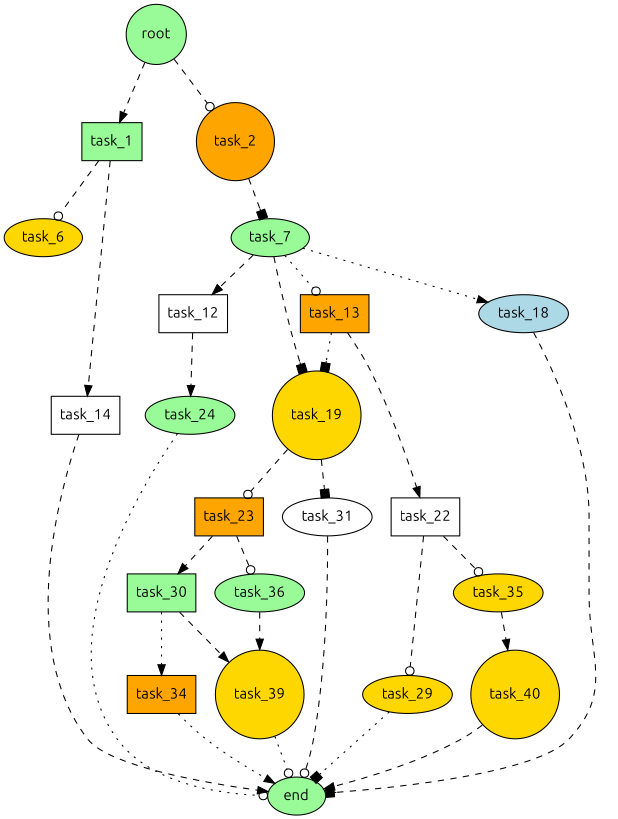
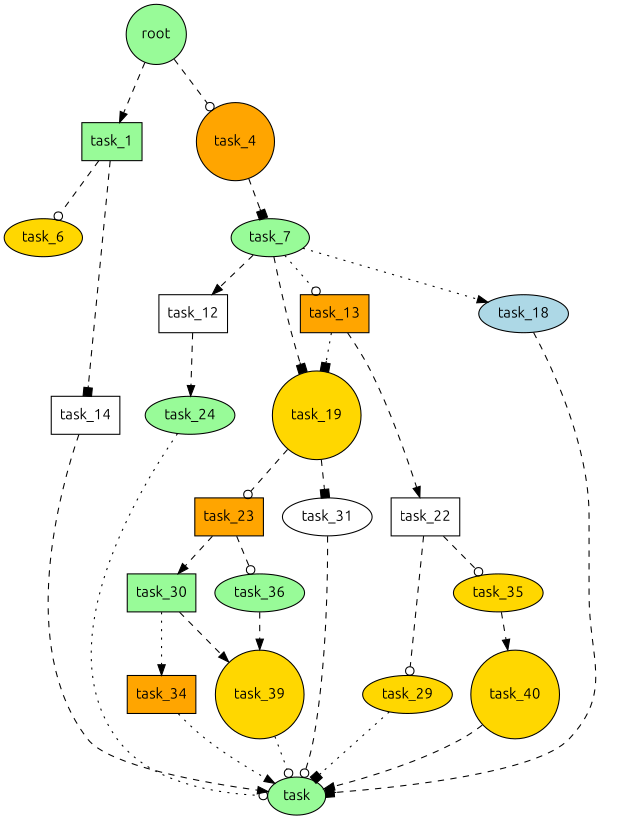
(235, 142) -> (235, 142)
(99, 273) -> (99, 273)
(297, 796) -> (297, 796)
